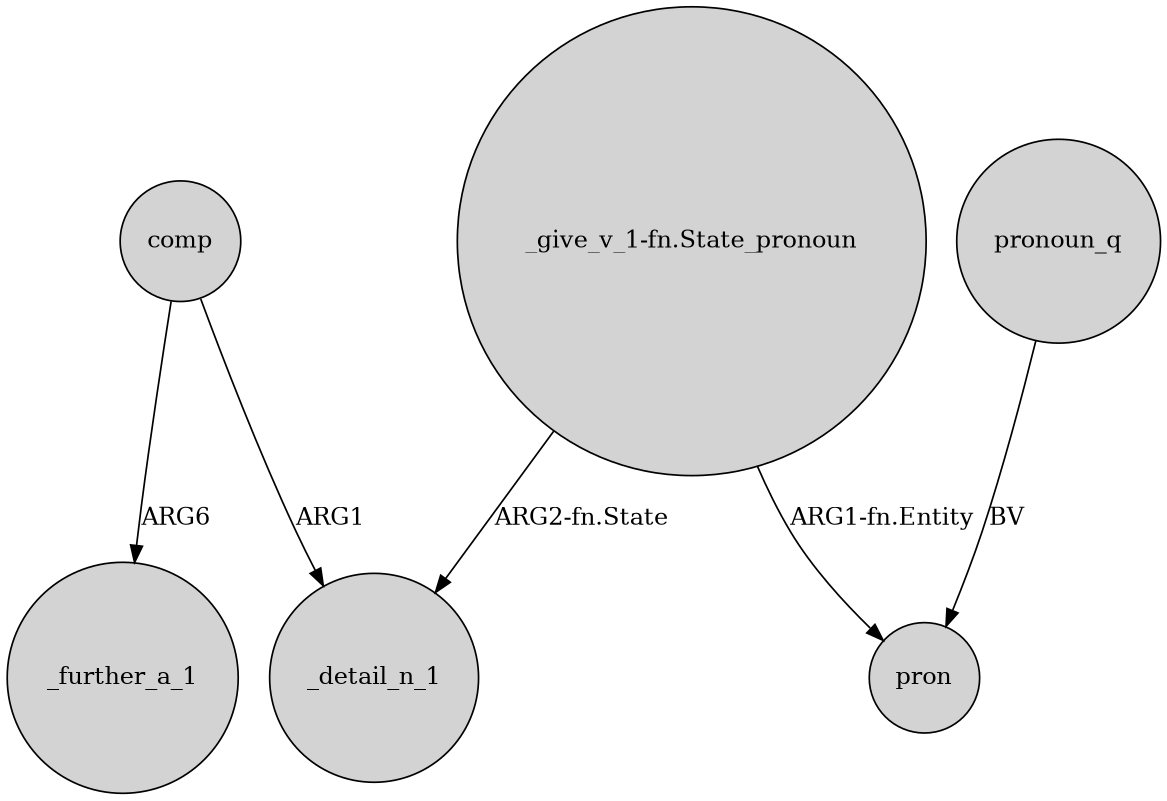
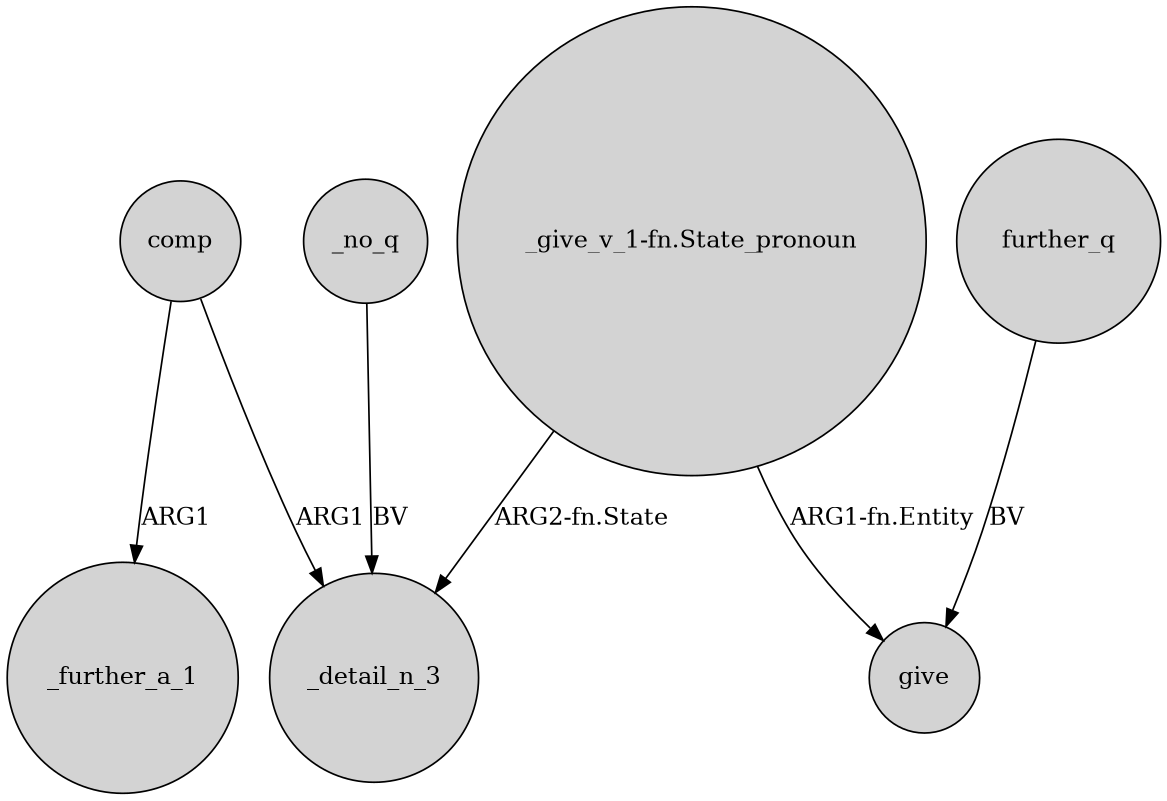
none -> (366, 241)
(1059, 241) -> (1059, 241)
(176, 519) -> (176, 519)
(374, 678) -> (374, 678)
(924, 678) -> (924, 678)
